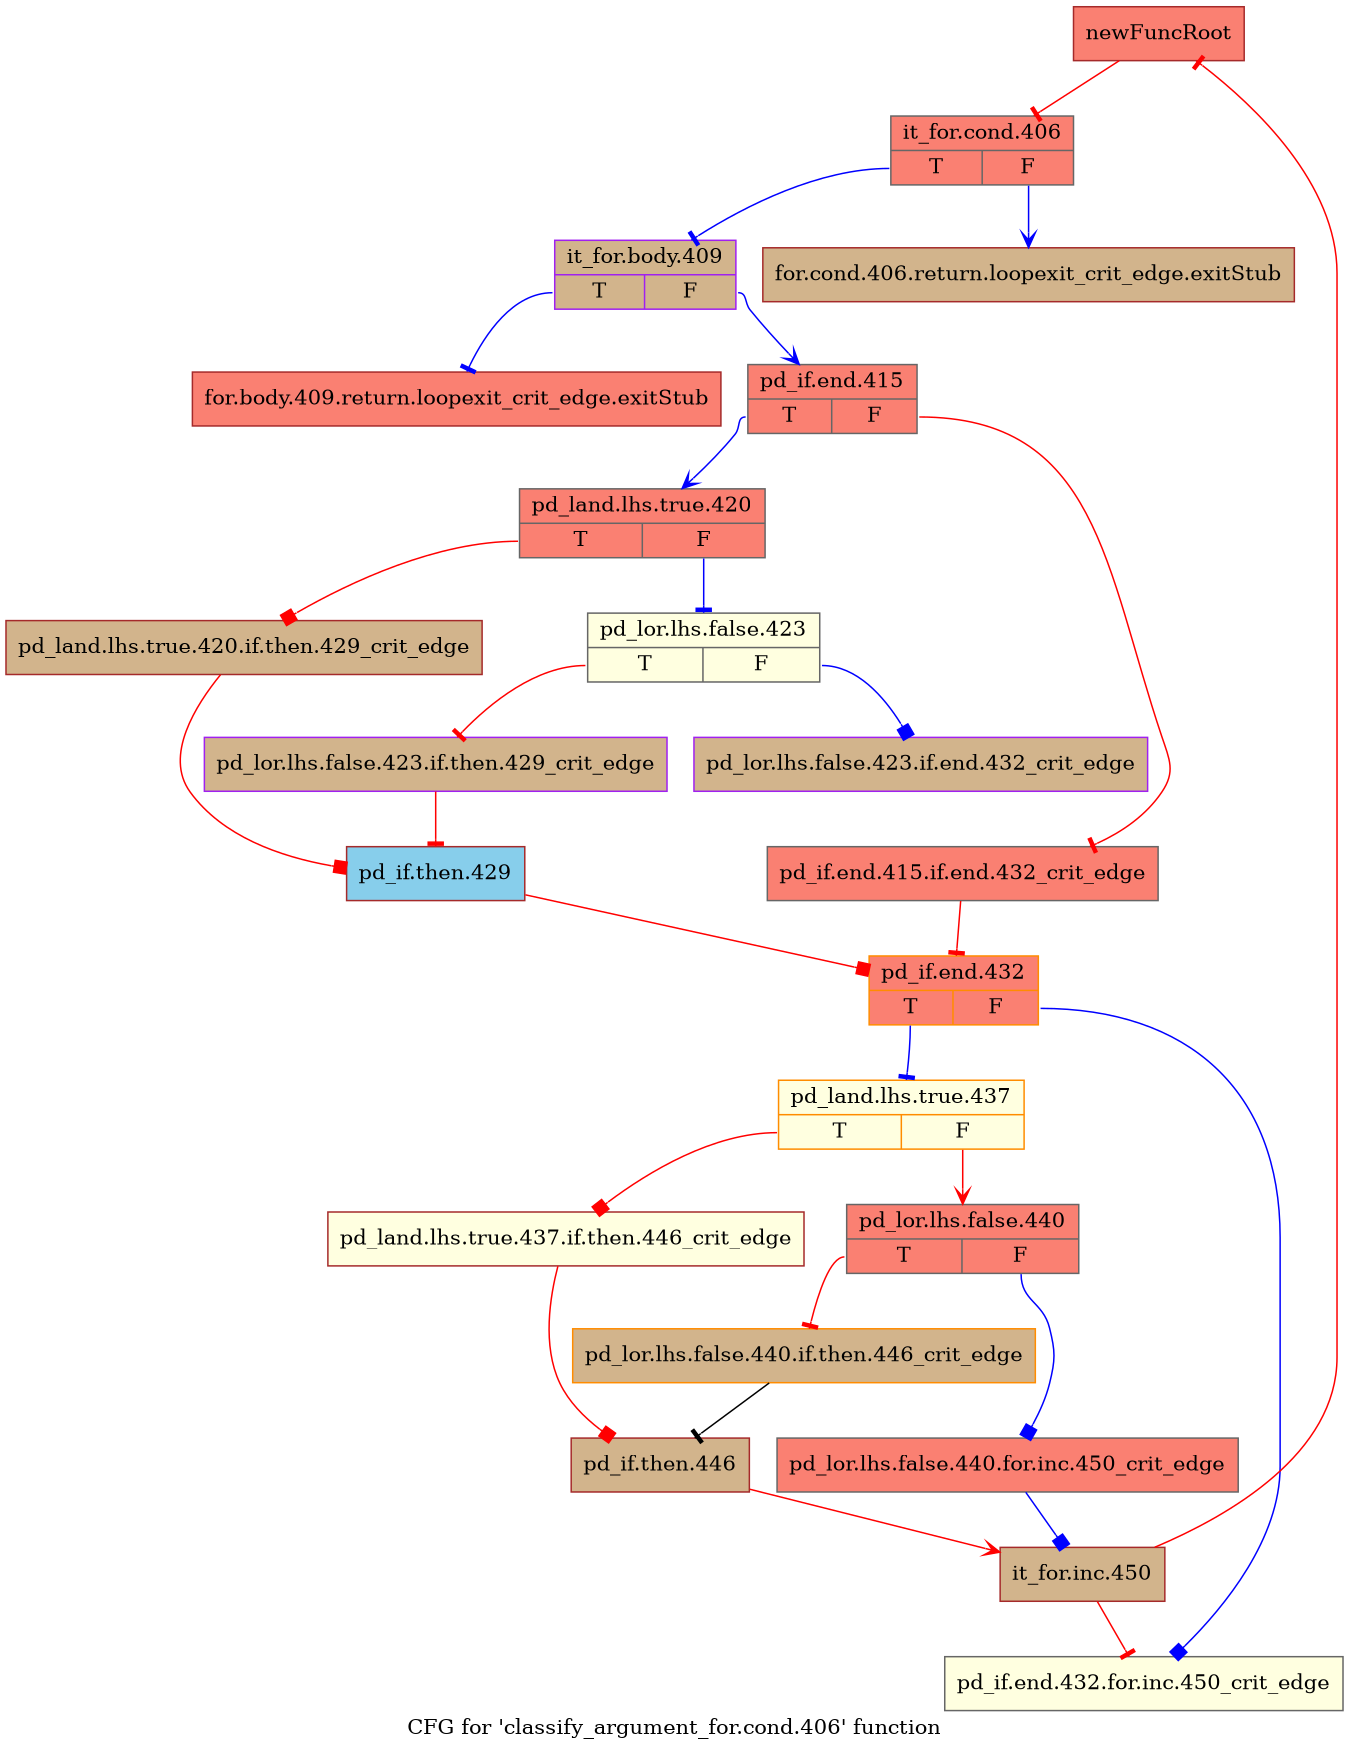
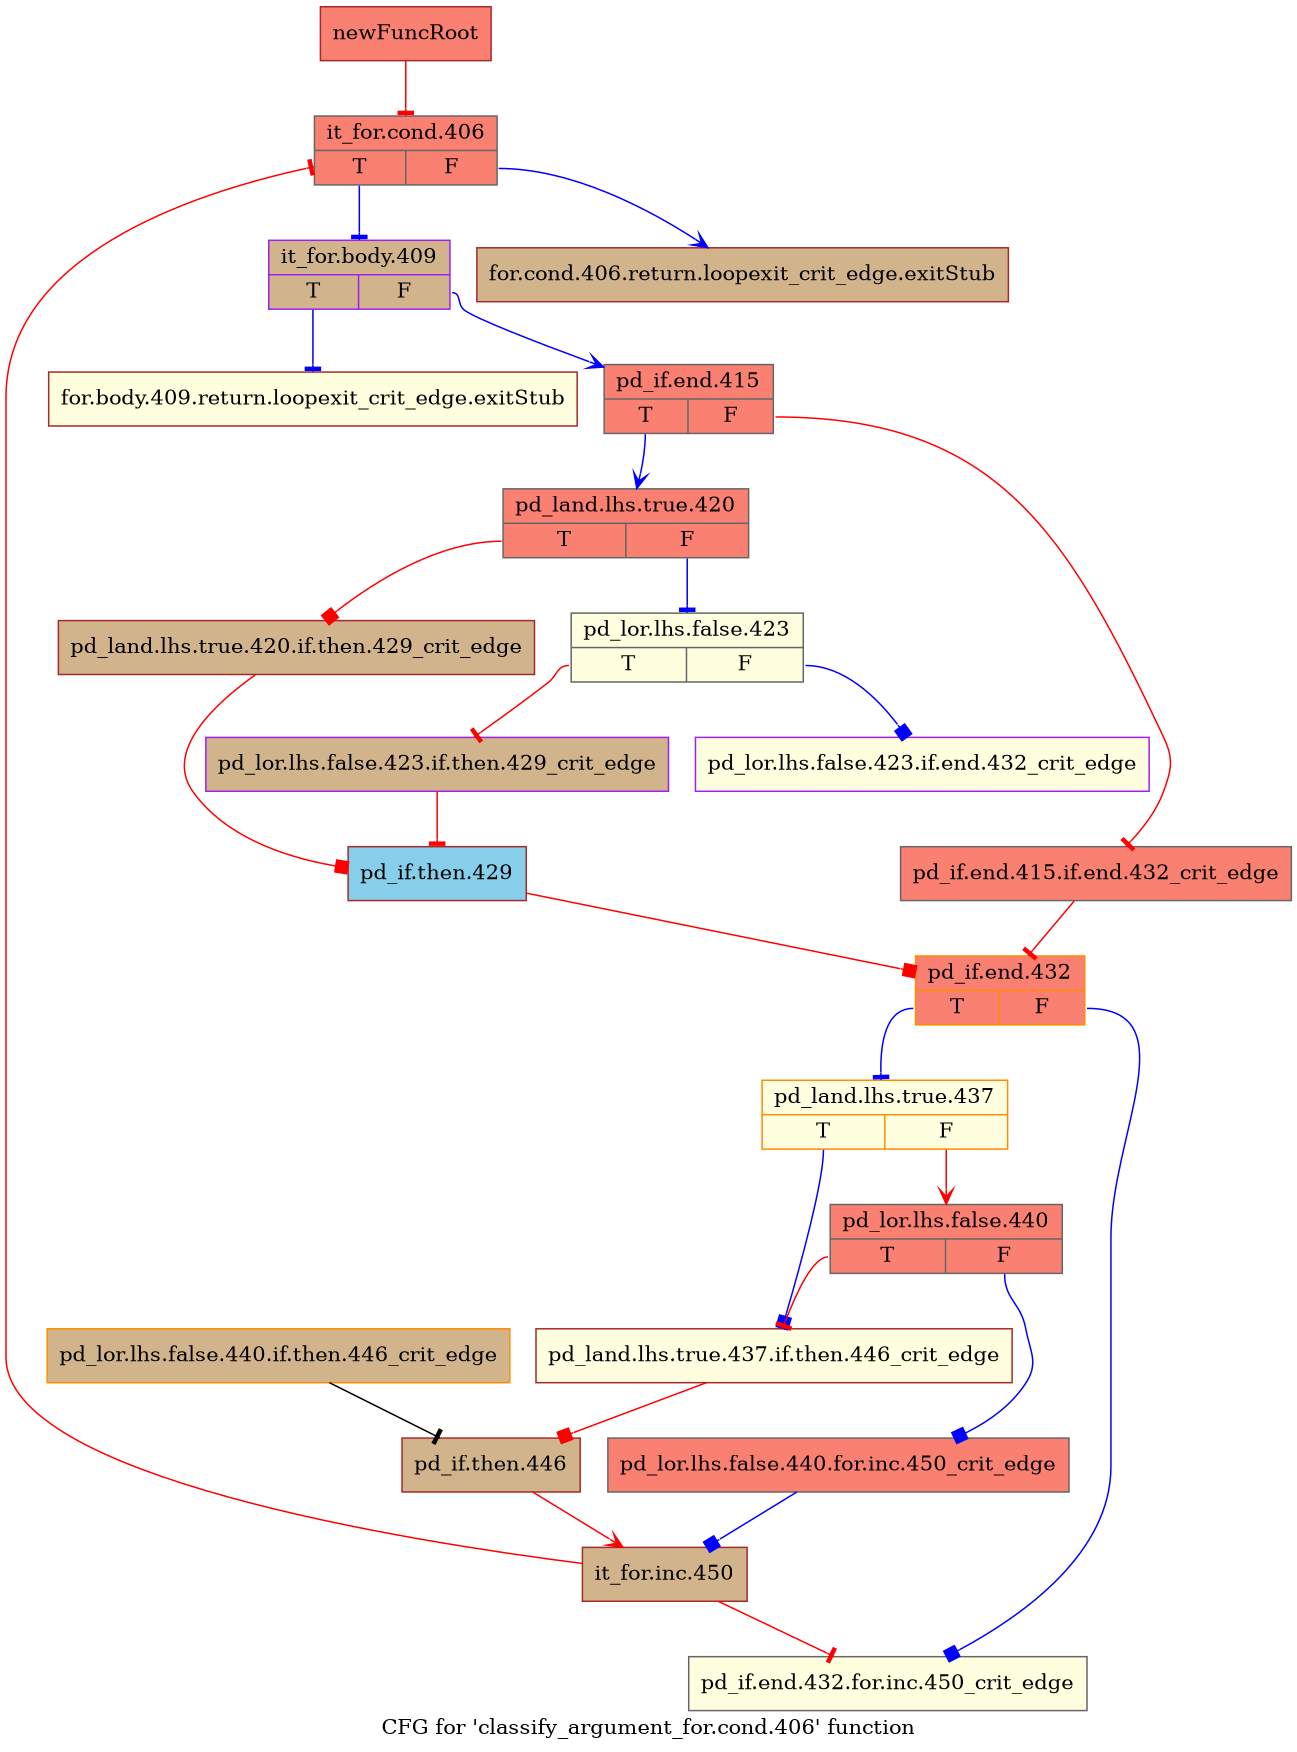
(457, 399) -> (313, 399)
(921, 764) -> (922, 764)
(1337, 827) -> (6, 992)
(688, 1154) -> (808, 1233)
(822, 1285) -> (807, 1276)
